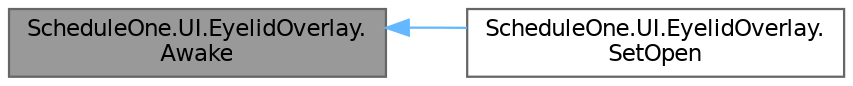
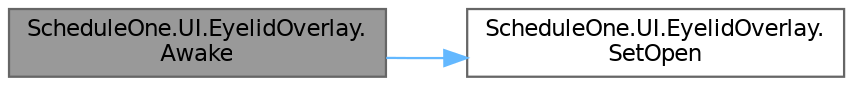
(438, 28) -> (415, 58)
